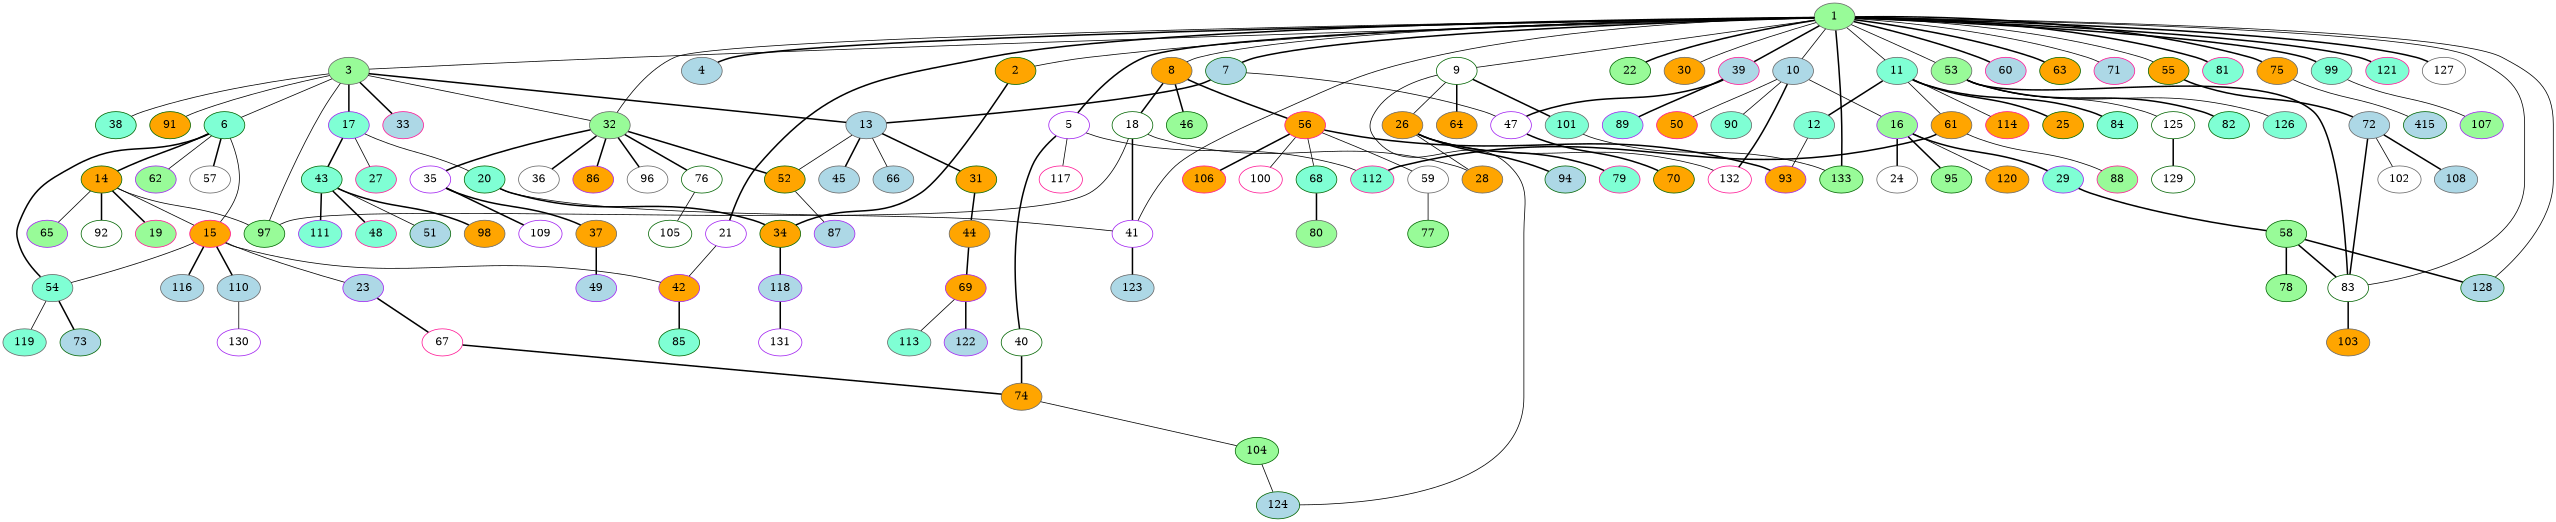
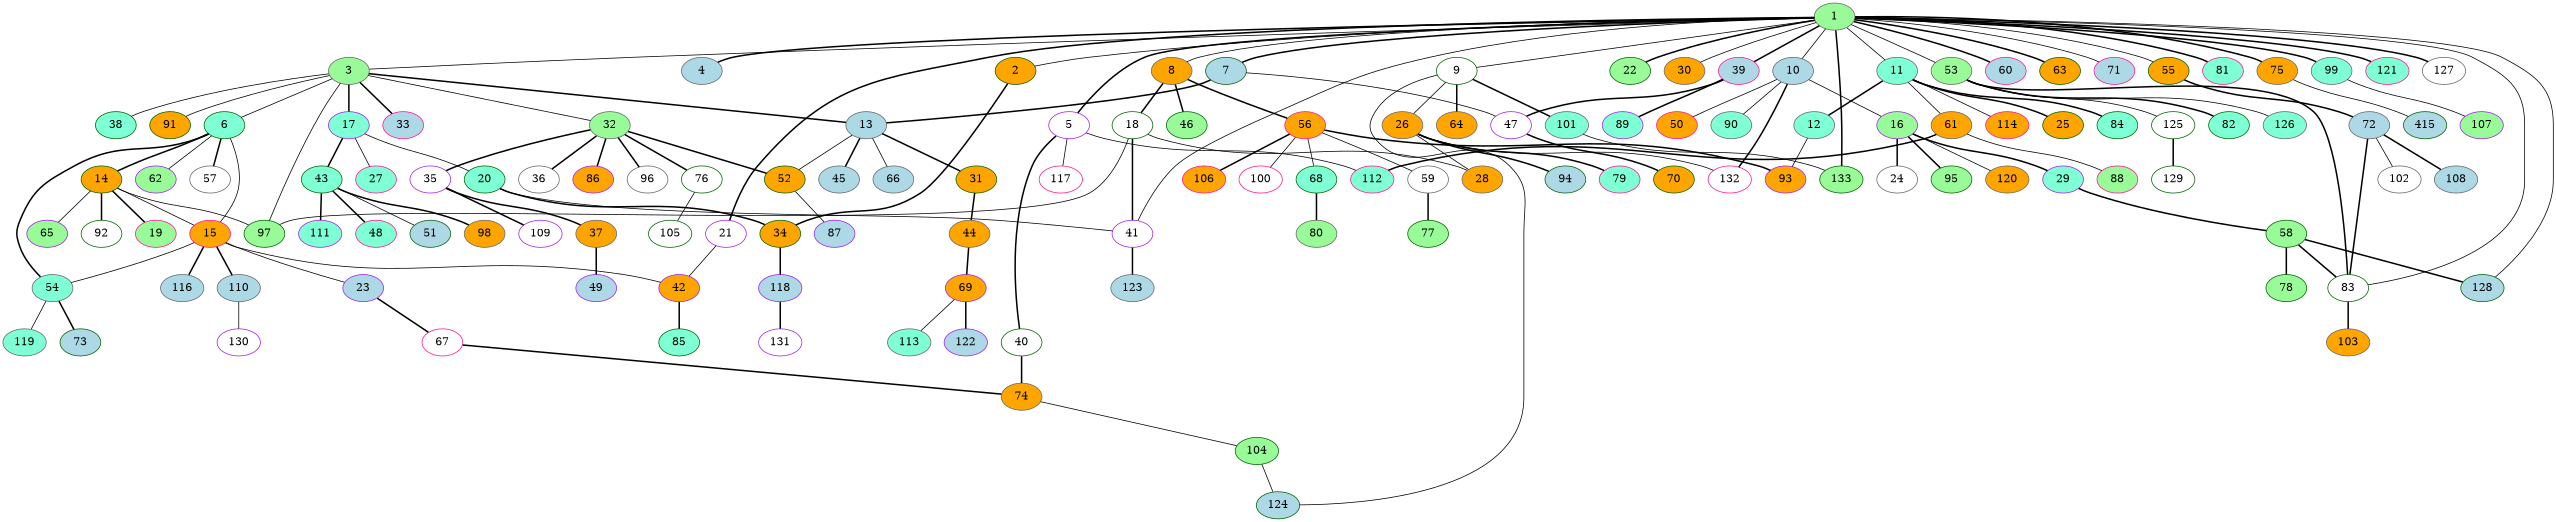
(1204, 29) -> none
(1428, 207) -> (1428, 207)
